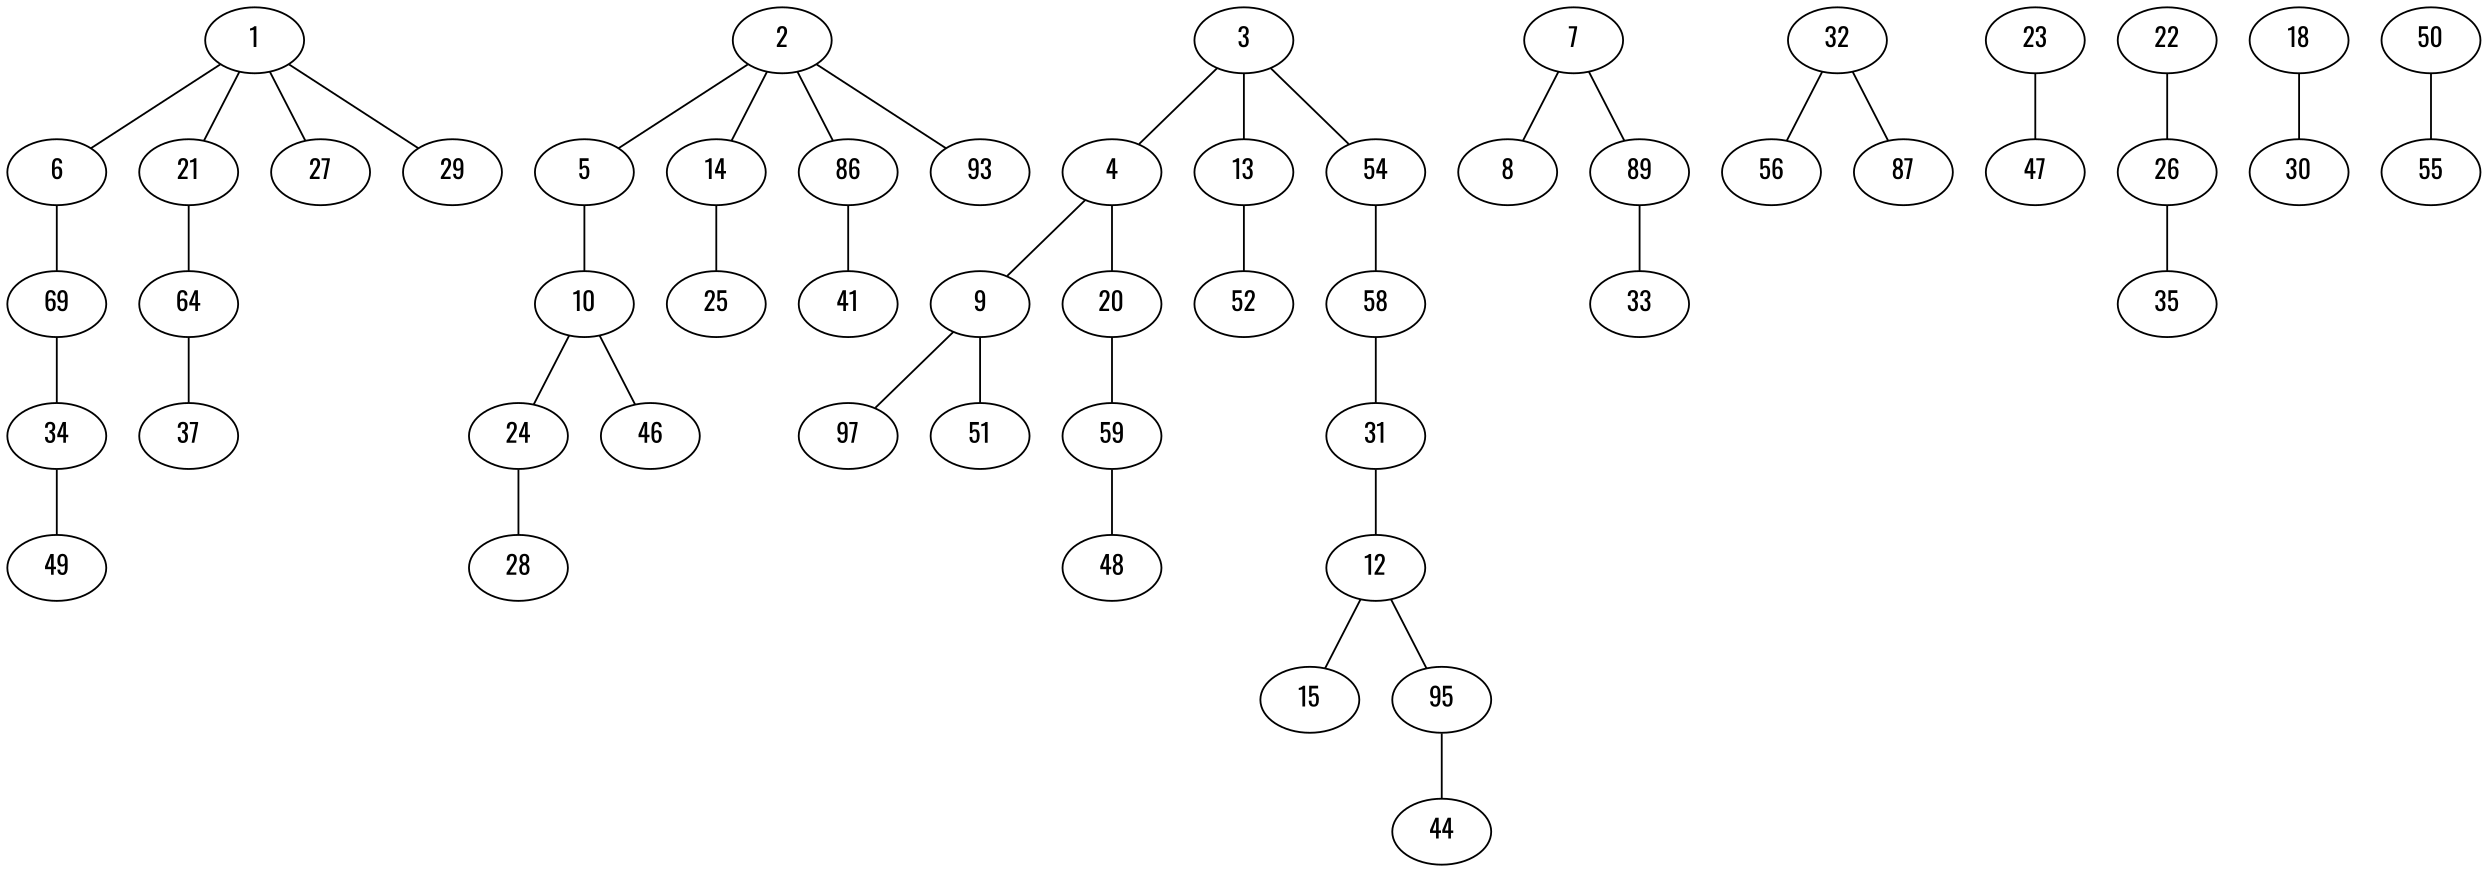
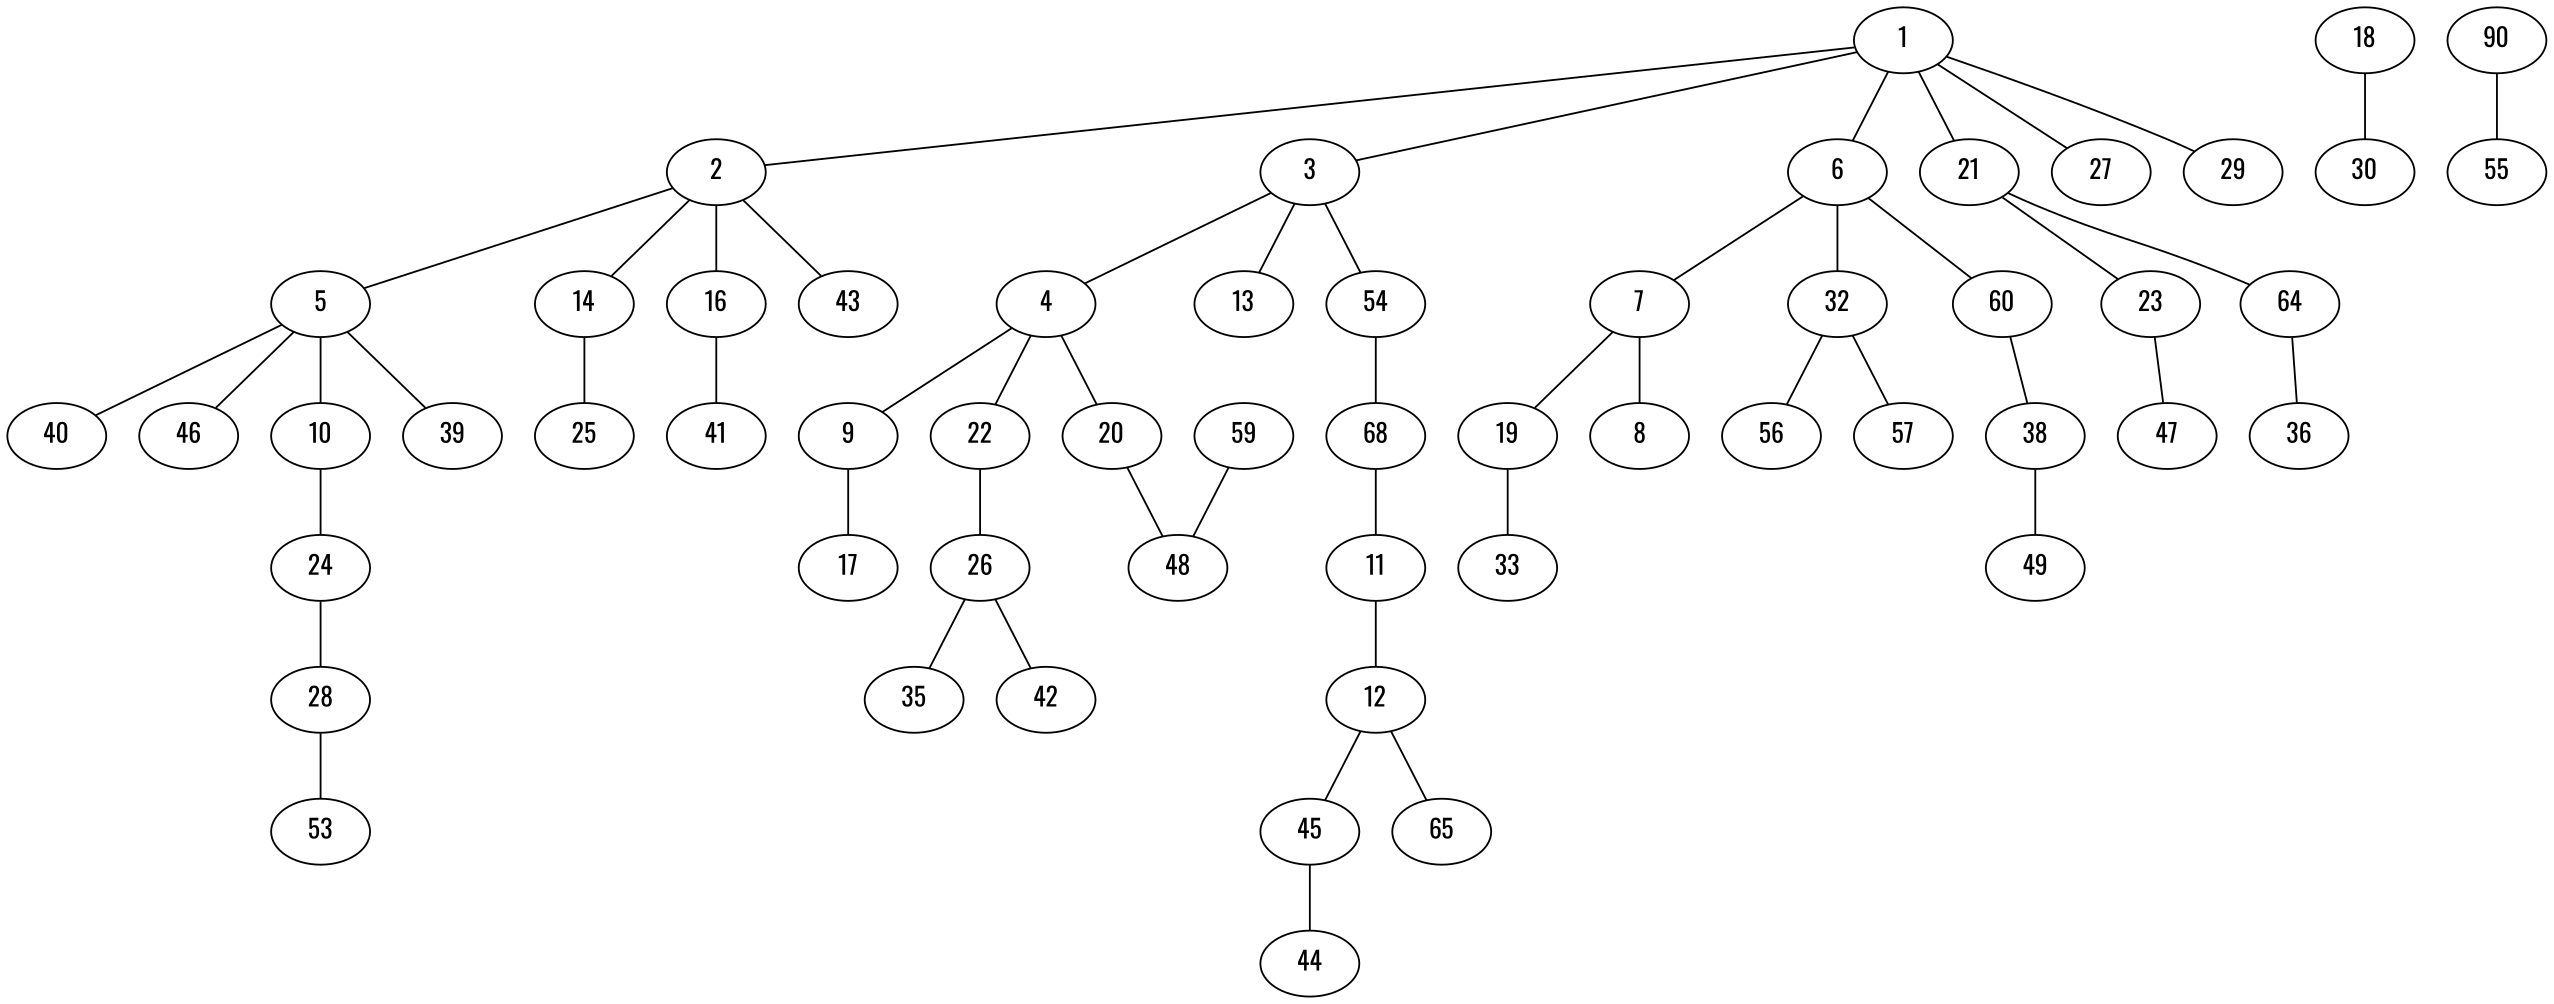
(2431, 40) -> (2497, 40)
none -> (1310, 106)
none -> (1607, 106)
(848, 172) -> (716, 304)
(980, 172) -> (848, 304)
(1640, 172) -> (1508, 436)
(1903, 172) -> (1903, 436)
none -> (1738, 238)
none -> (1837, 238)
none -> (2060, 238)
(57, 304) -> (2002, 304)
(1244, 304) -> none
(1376, 304) -> (1376, 436)
(617, 370) -> (255, 370)
none -> (1013, 370)
(1112, 370) -> (1145, 502)
none -> (57, 436)
(57, 436) -> (2035, 436)
(189, 436) -> (2299, 436)
none -> (452, 436)
(848, 436) -> (848, 568)
(980, 436) -> none
(1376, 436) -> (1376, 568)
none -> (1046, 700)
(1310, 700) -> (1442, 832)
(1442, 700) -> (1310, 832)
none -> (321, 832)
